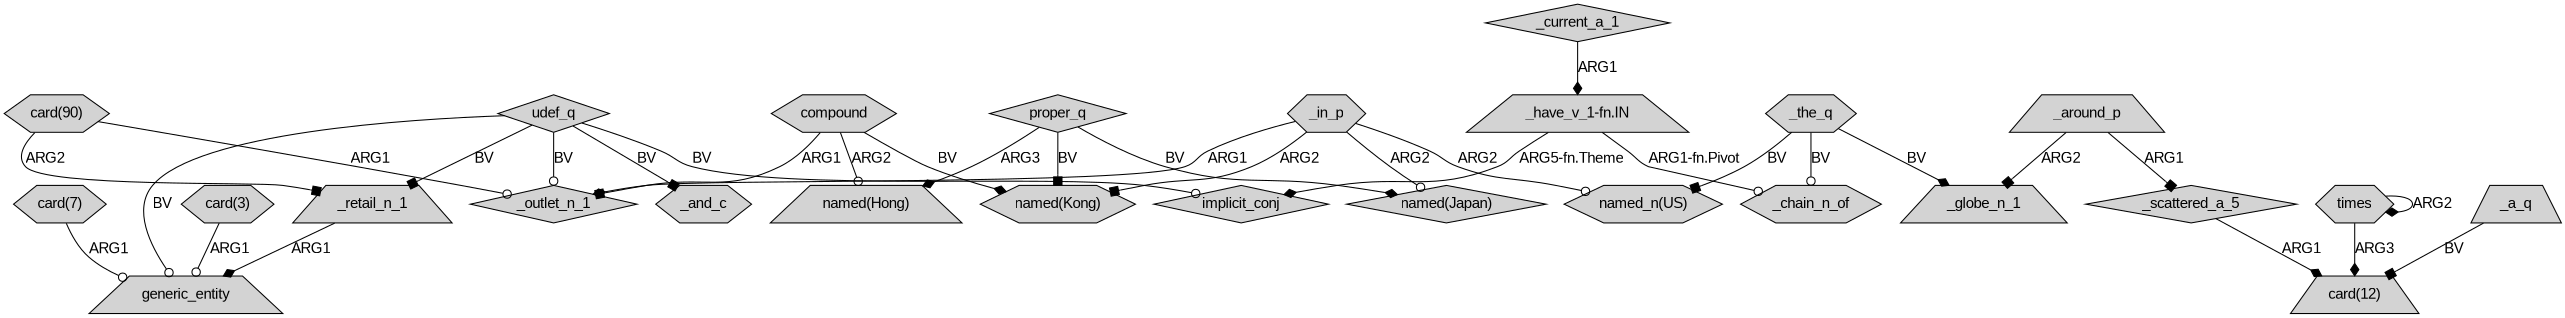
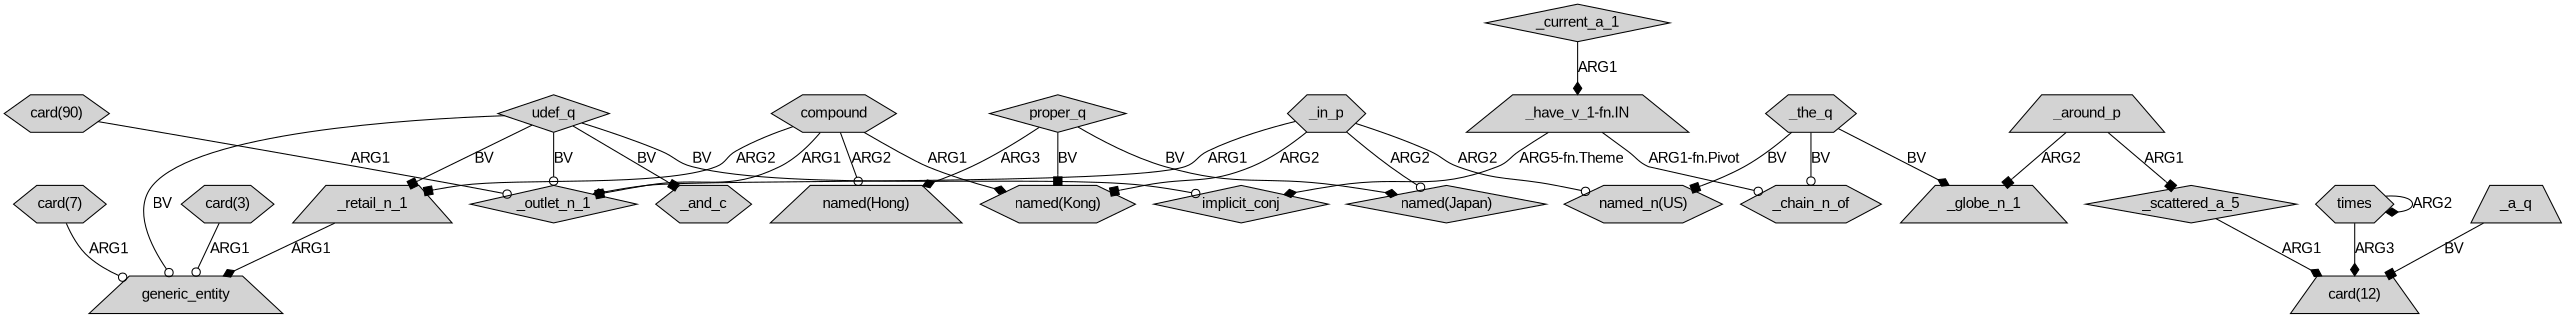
(947, 159) -> (947, 159)
(139, 182) -> (619, 180)
